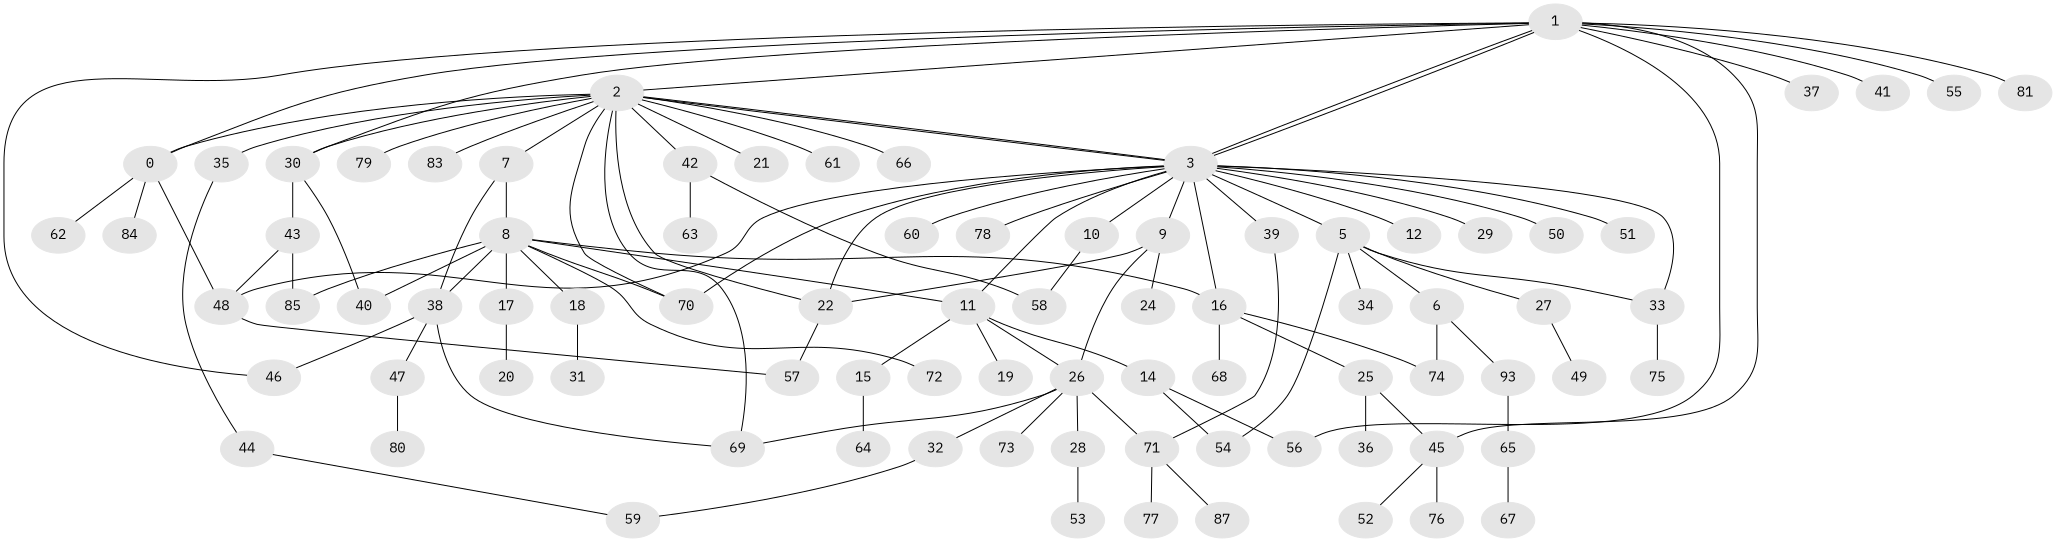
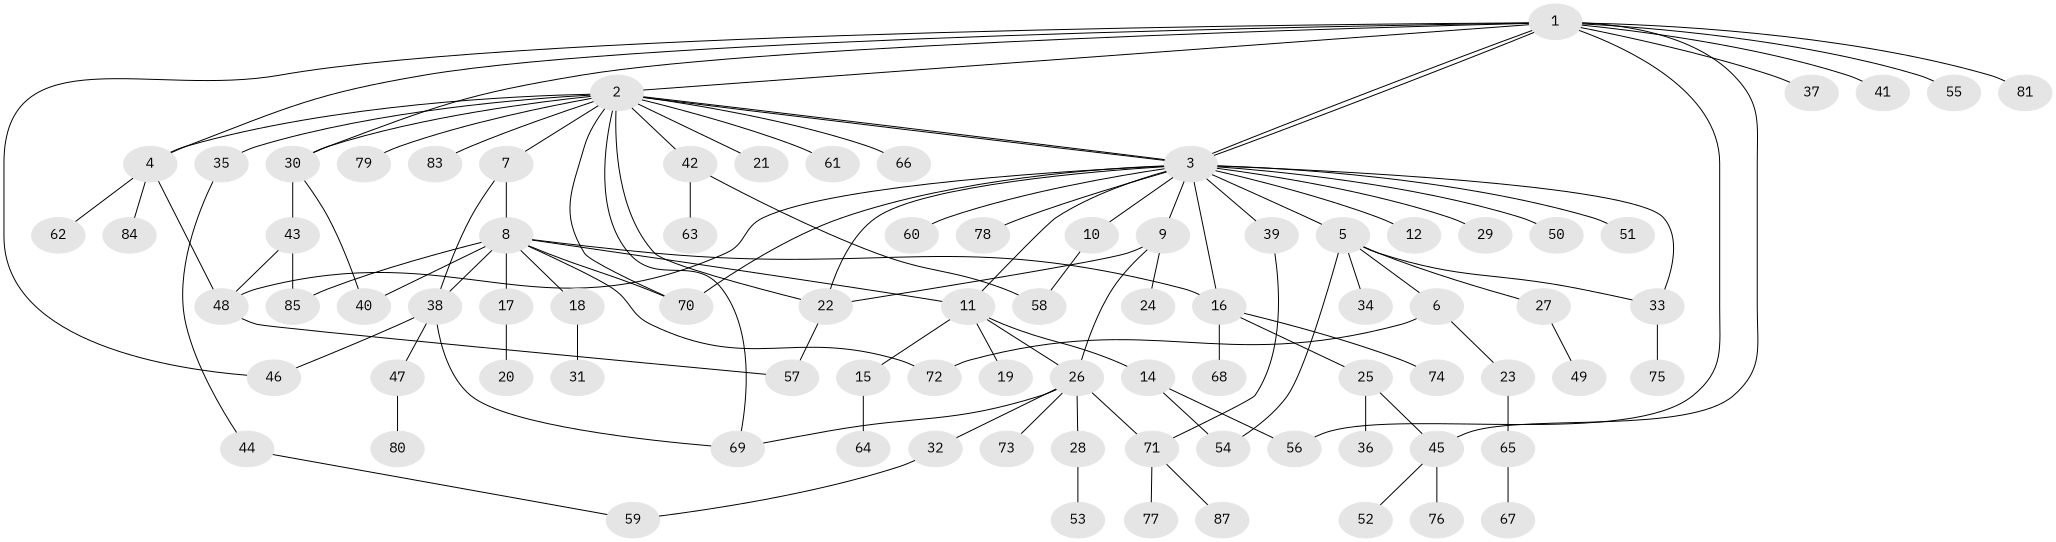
(150, 164) -> (150, 164)
(1437, 342) -> (1186, 342)
(1508, 378) -> (1508, 378)
